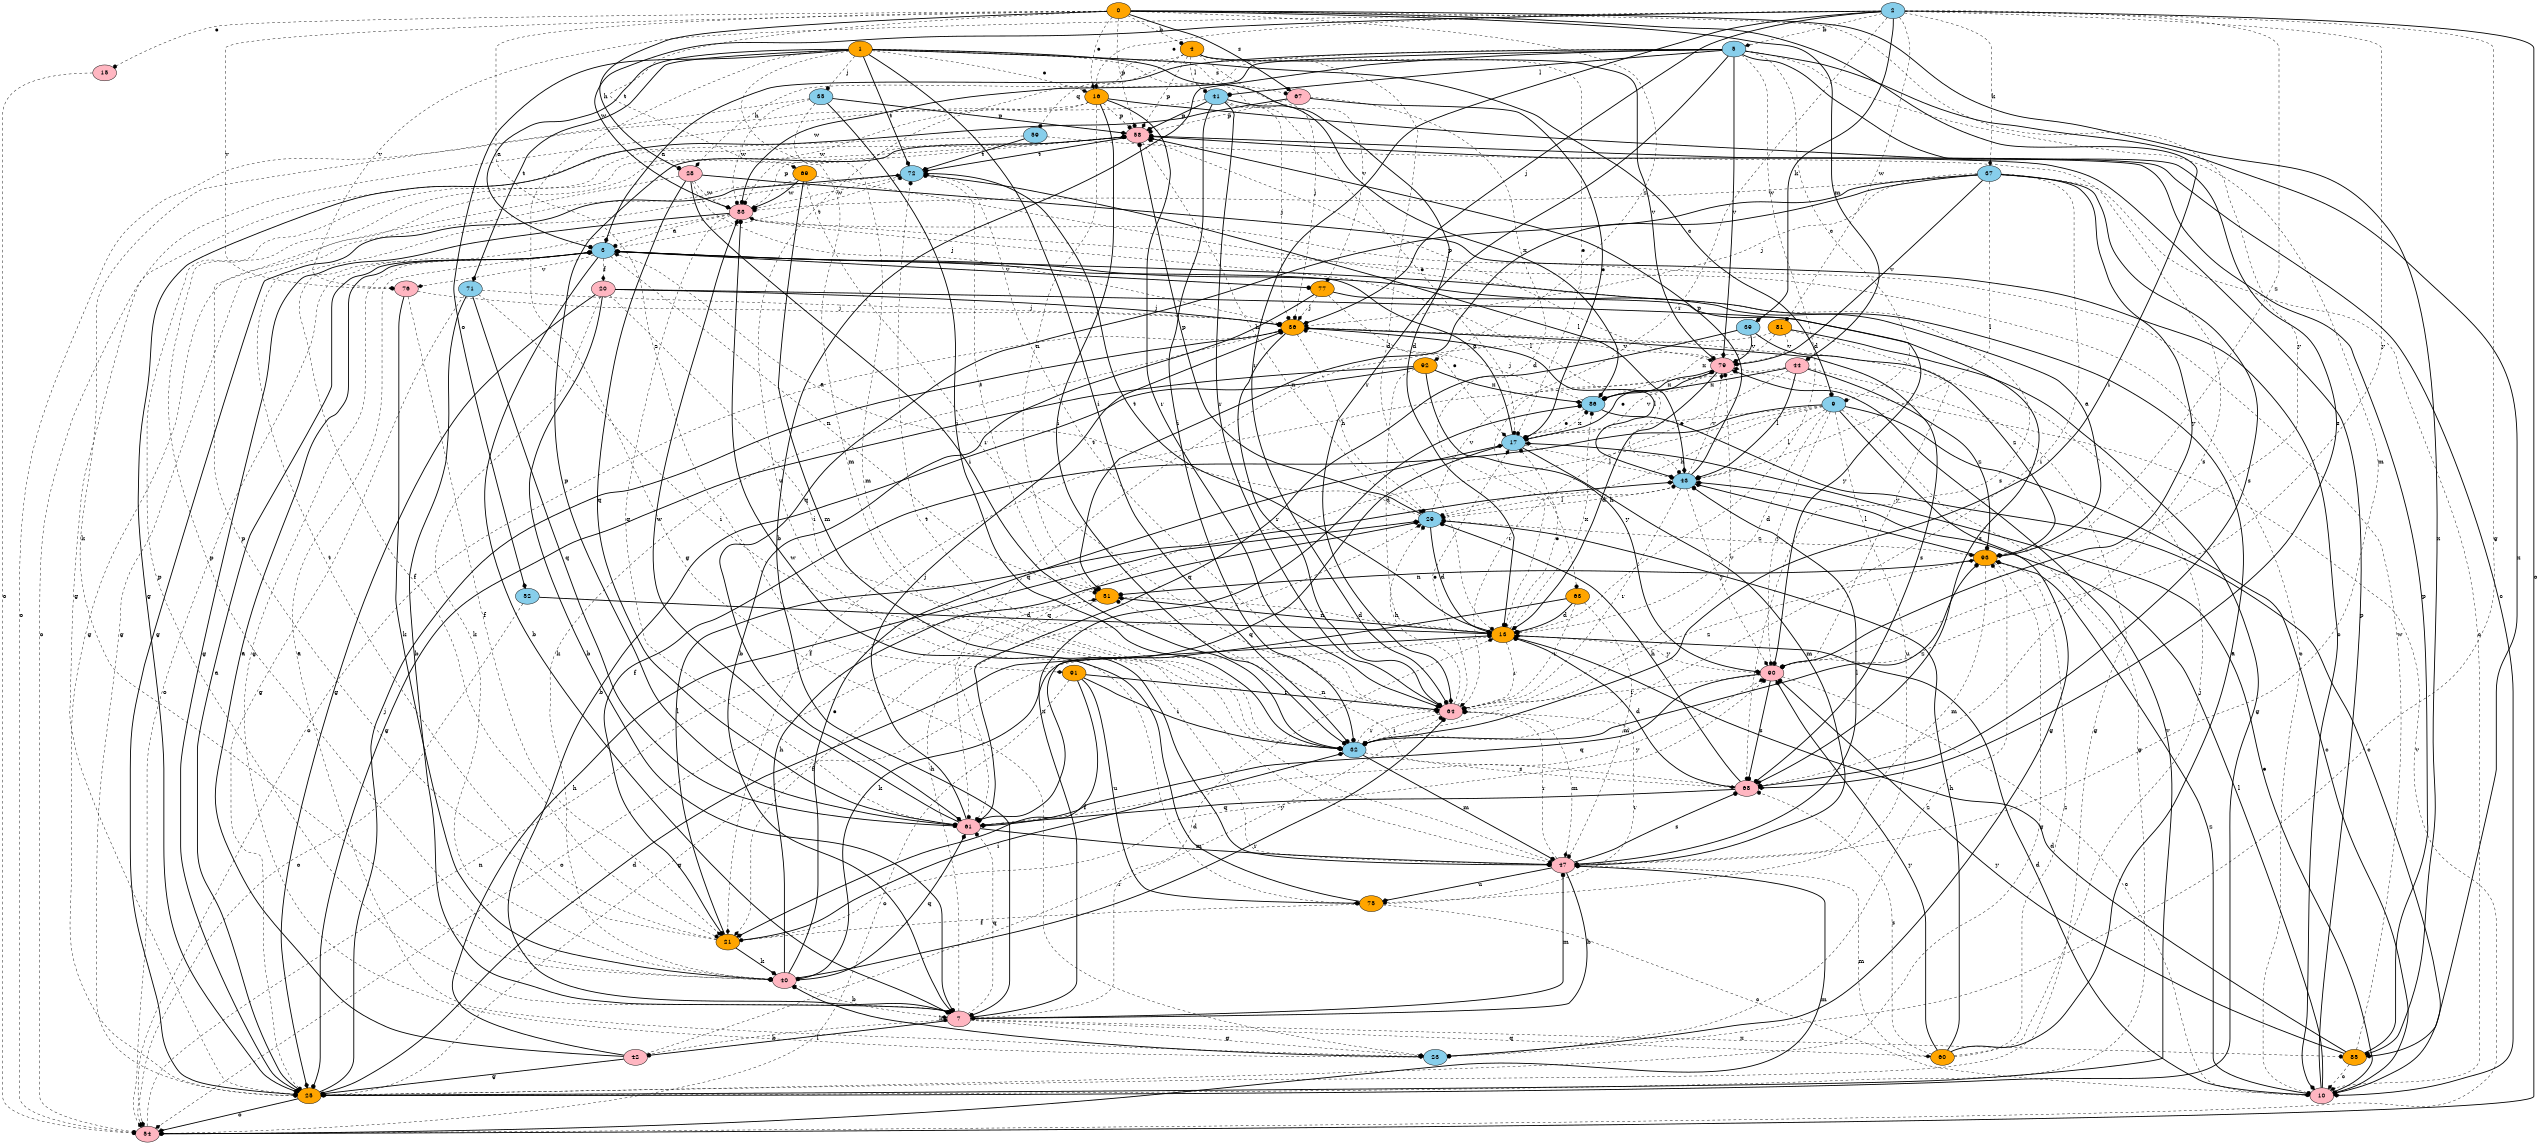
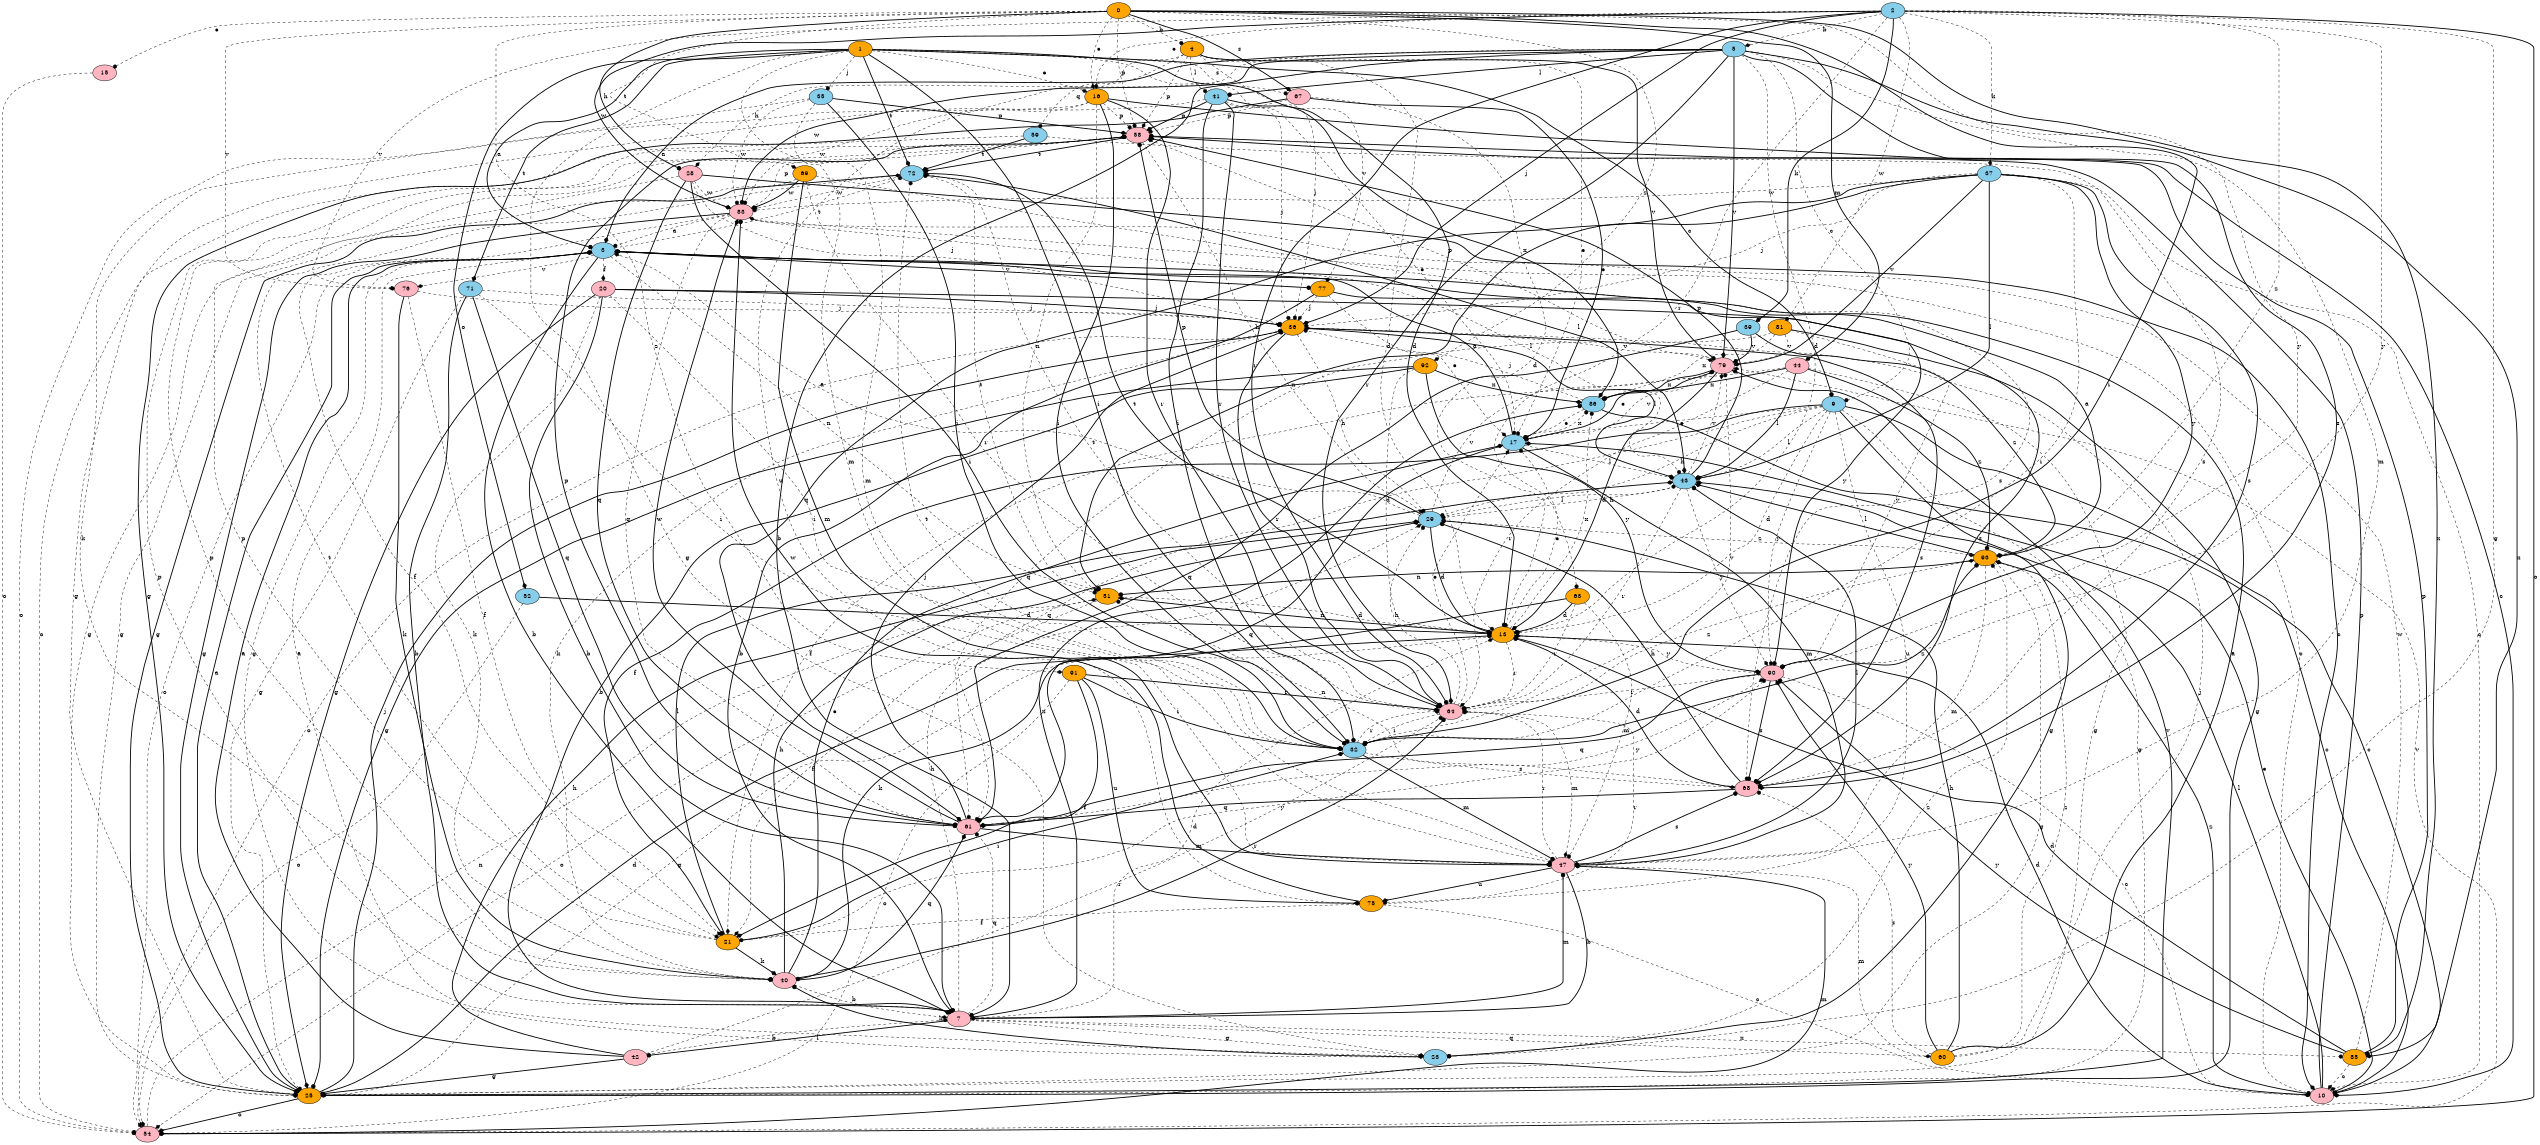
(1927, 393) -> (1927, 393)
